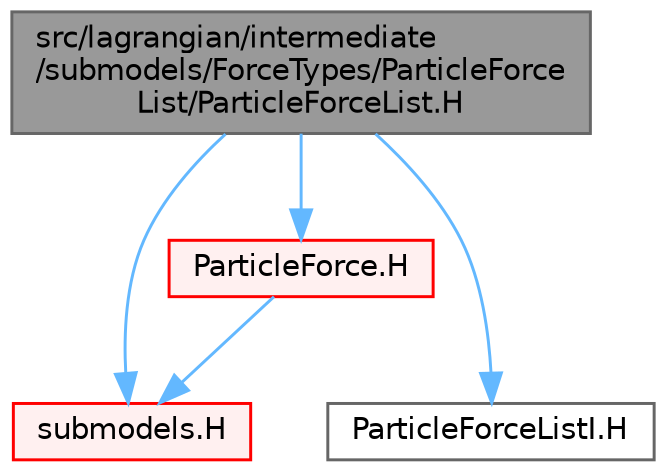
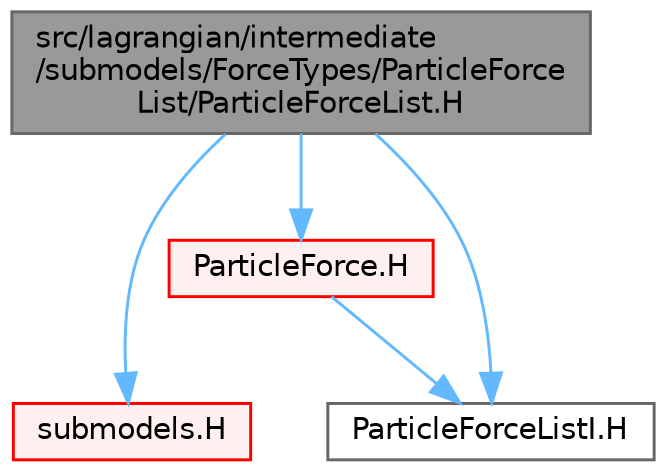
(228, 339) -> (384, 340)
